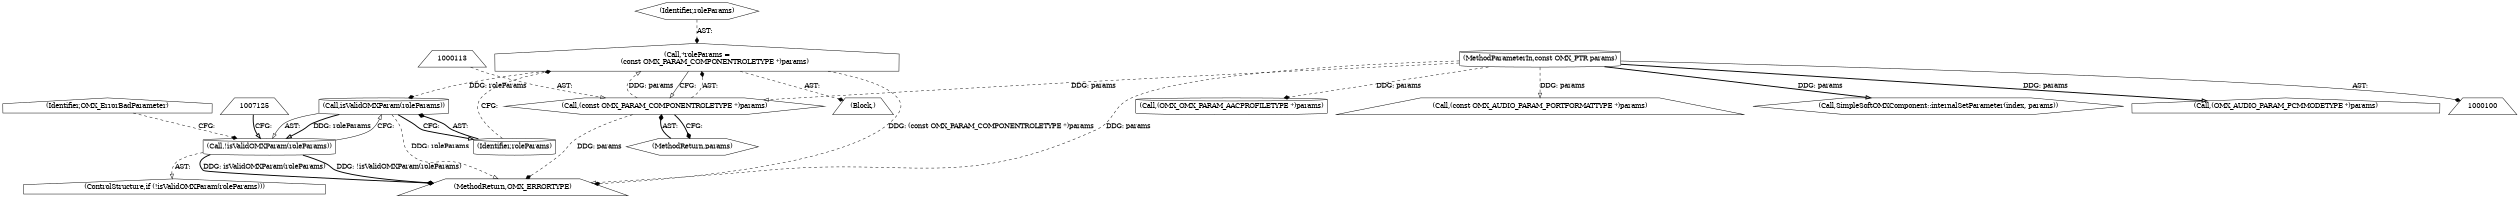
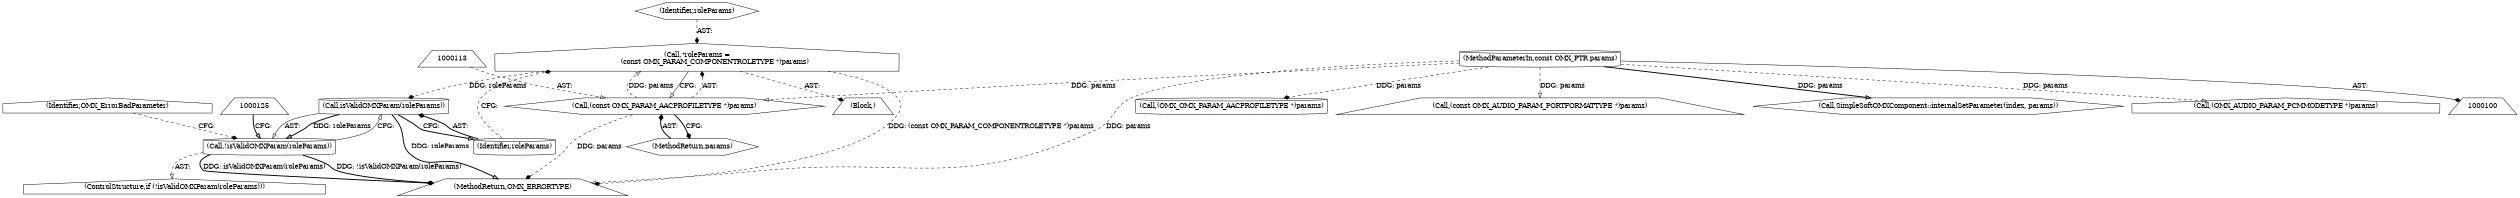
(1912, 82) -> (1912, 82)
(255, 106) -> (255, 106)
(664, 106) -> (664, 106)
(430, 162) -> (430, 162)
